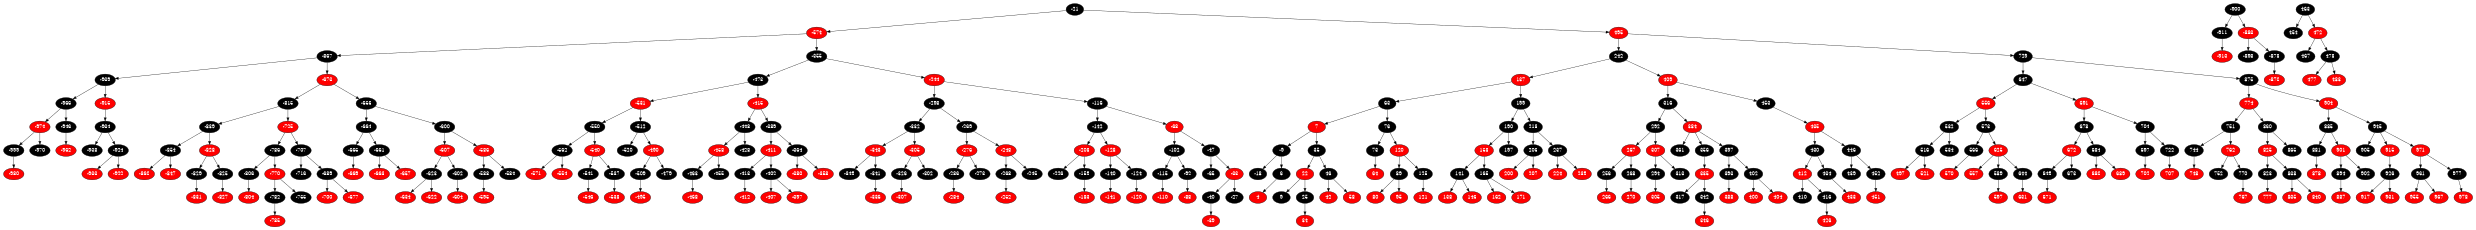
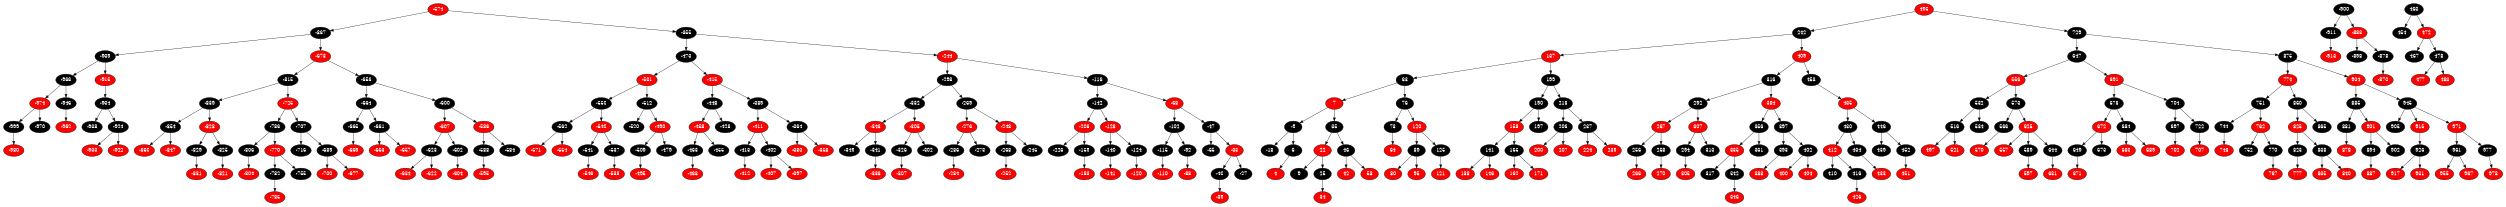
(1075, 9) -> none
(1687, 137) -> (1759, 137)
(223, 197) -> (223, 174)
